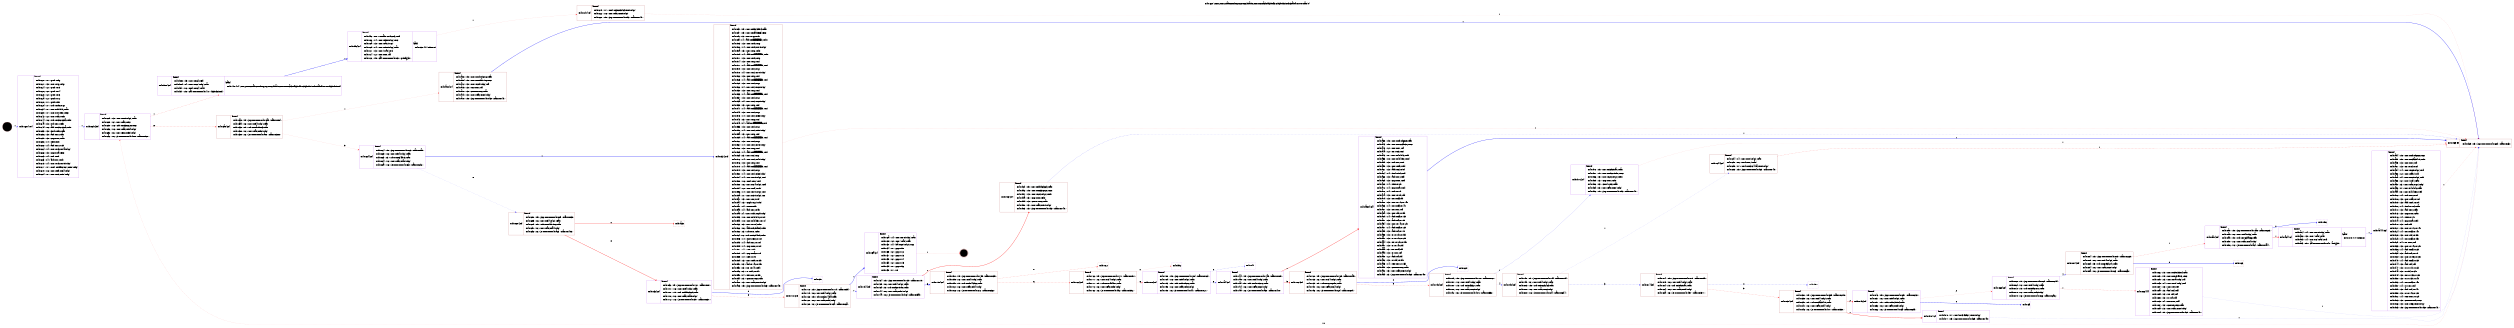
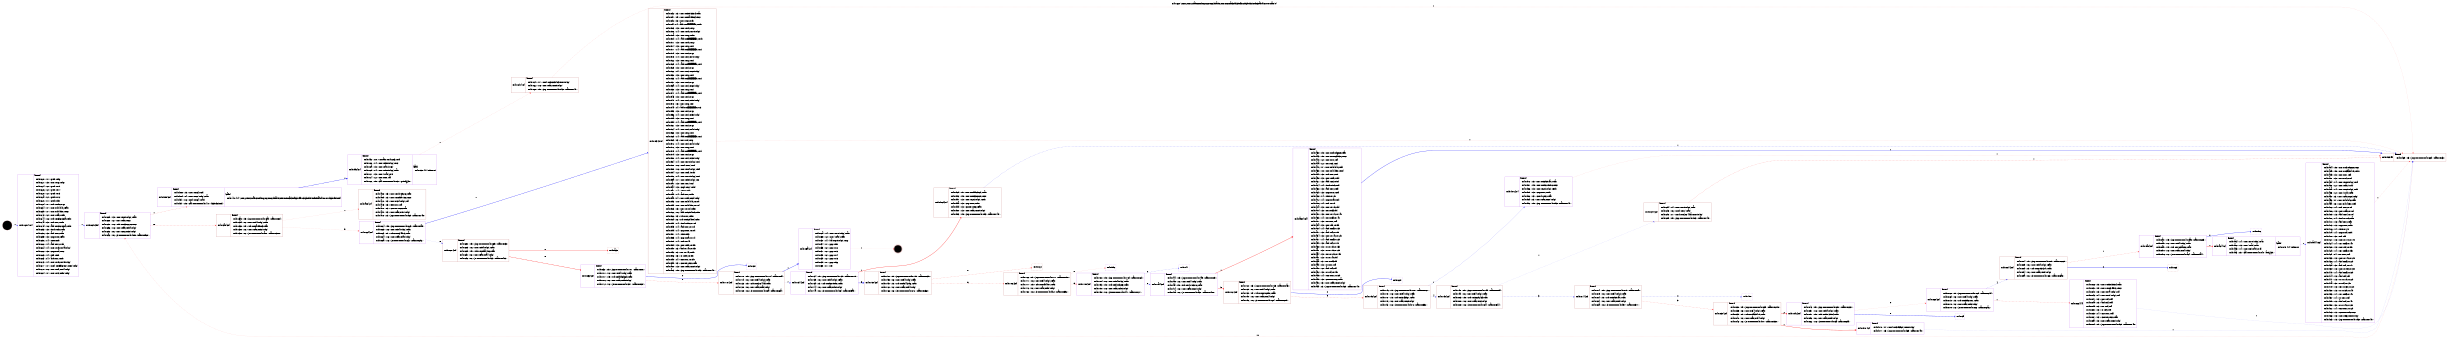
(1517, 23) -> none
